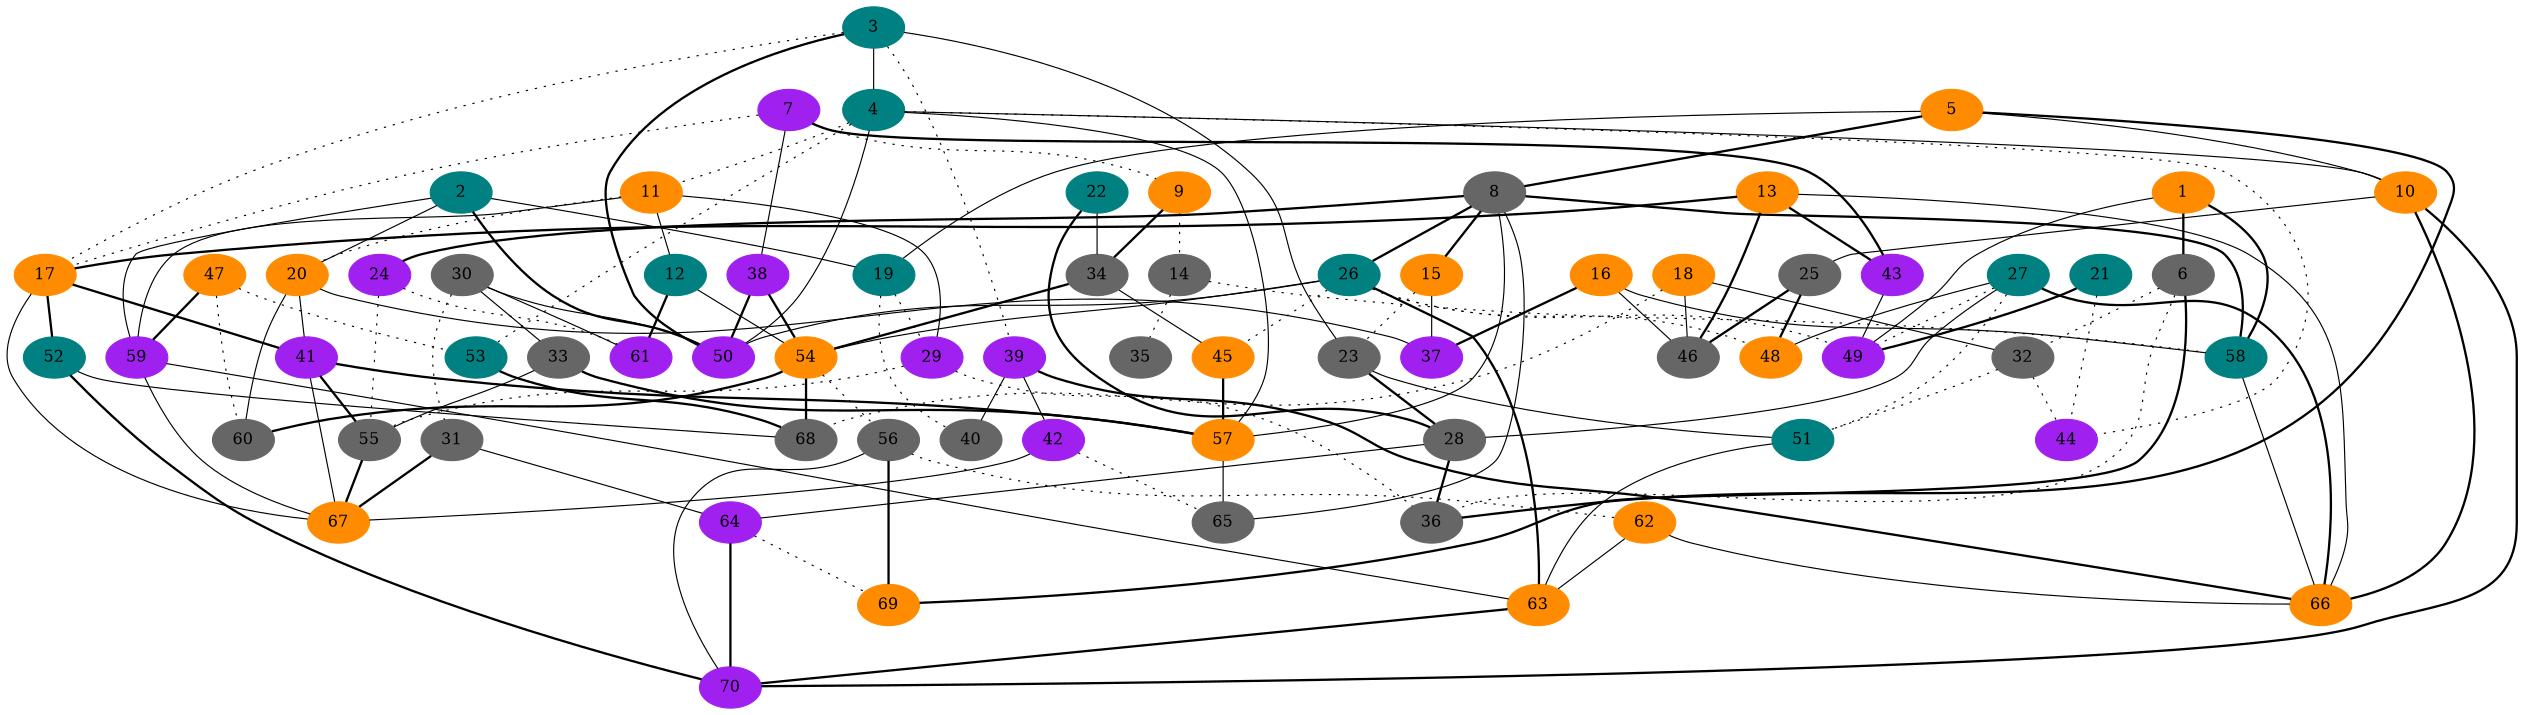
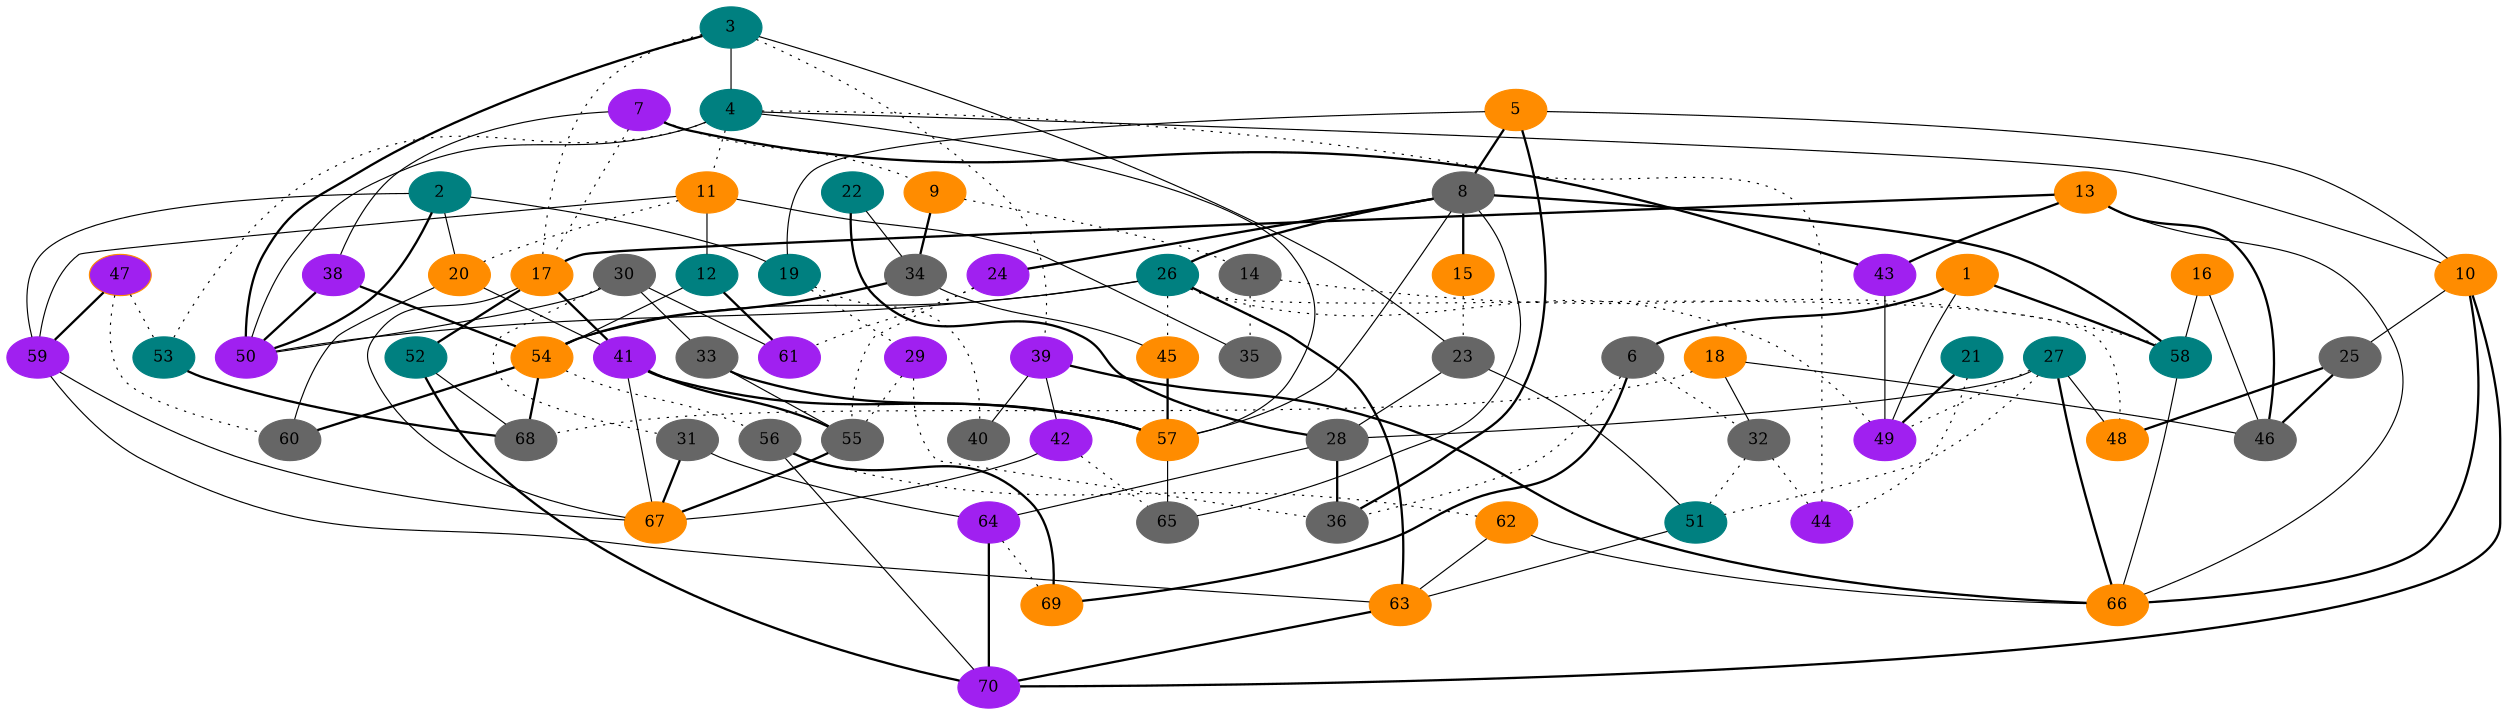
(817, 214) -> (1003, 244)
(215, 275) -> (120, 275)
(1432, 358) -> none
(1404, 400) -> (1400, 399)
